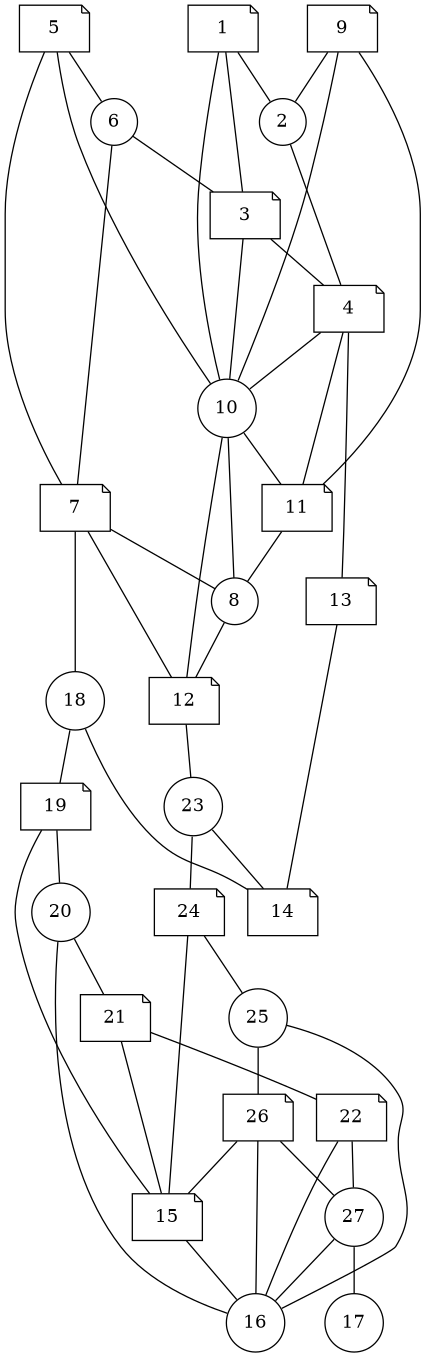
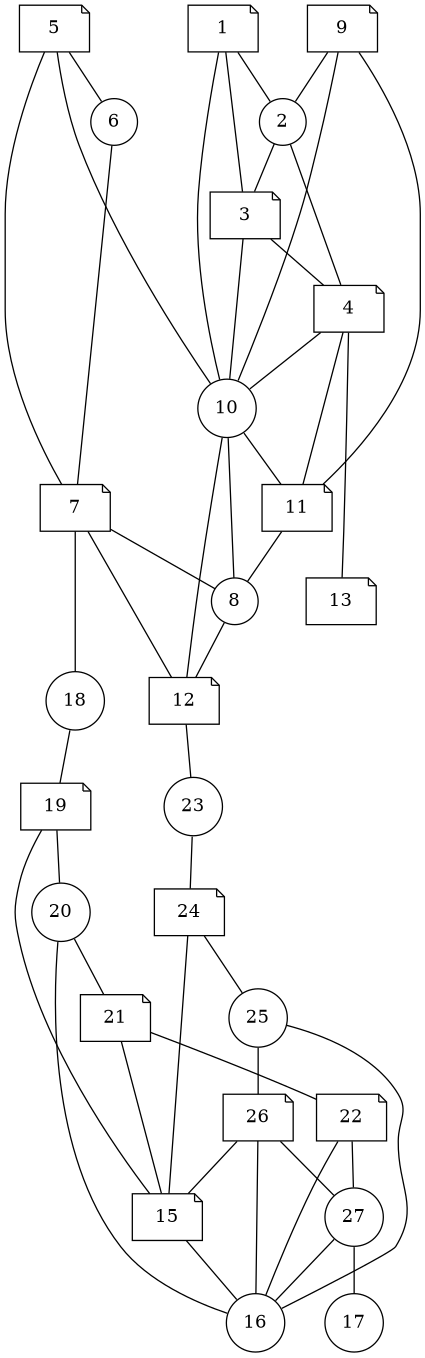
(173, 164) -> (264, 168)
(283, 912) -> none
